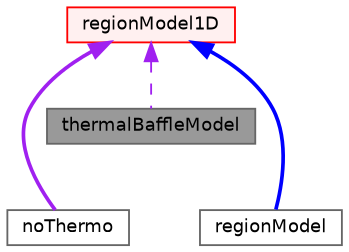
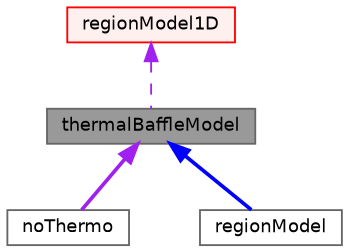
(276, 116) -> (218, 183)
(25, 120) -> (103, 184)
